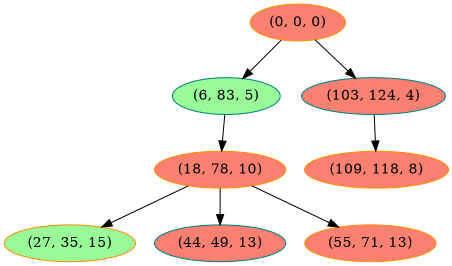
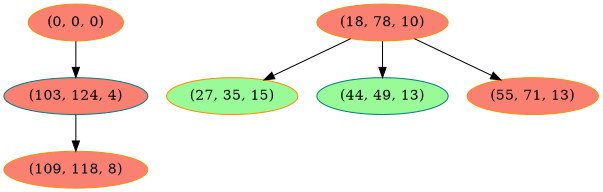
(226, 96) -> none
(220, 243) -> (383, 96)
